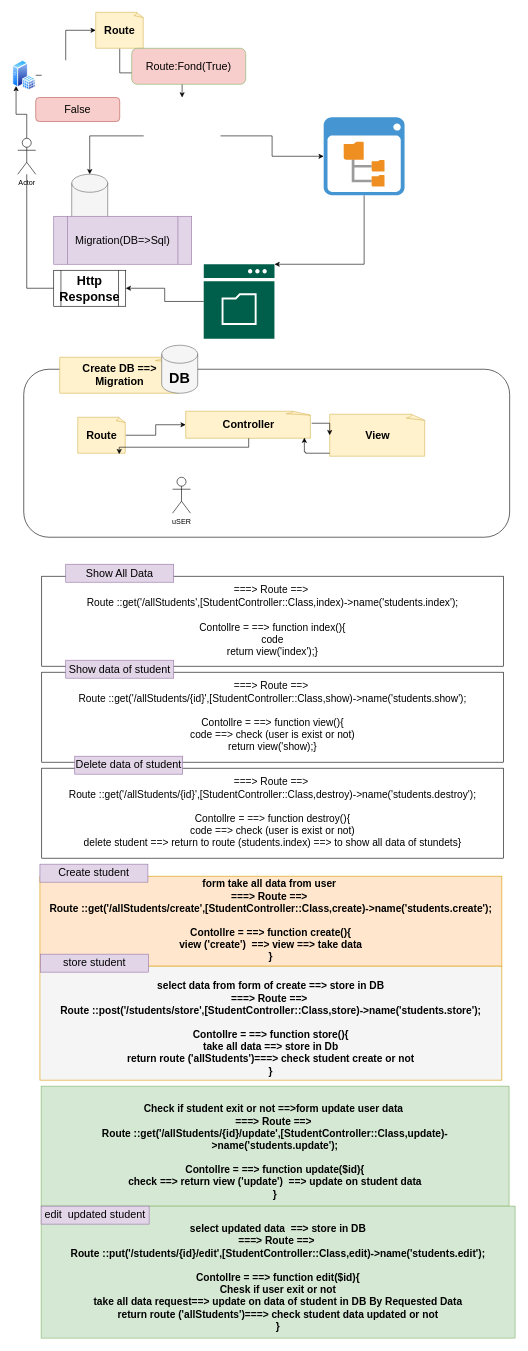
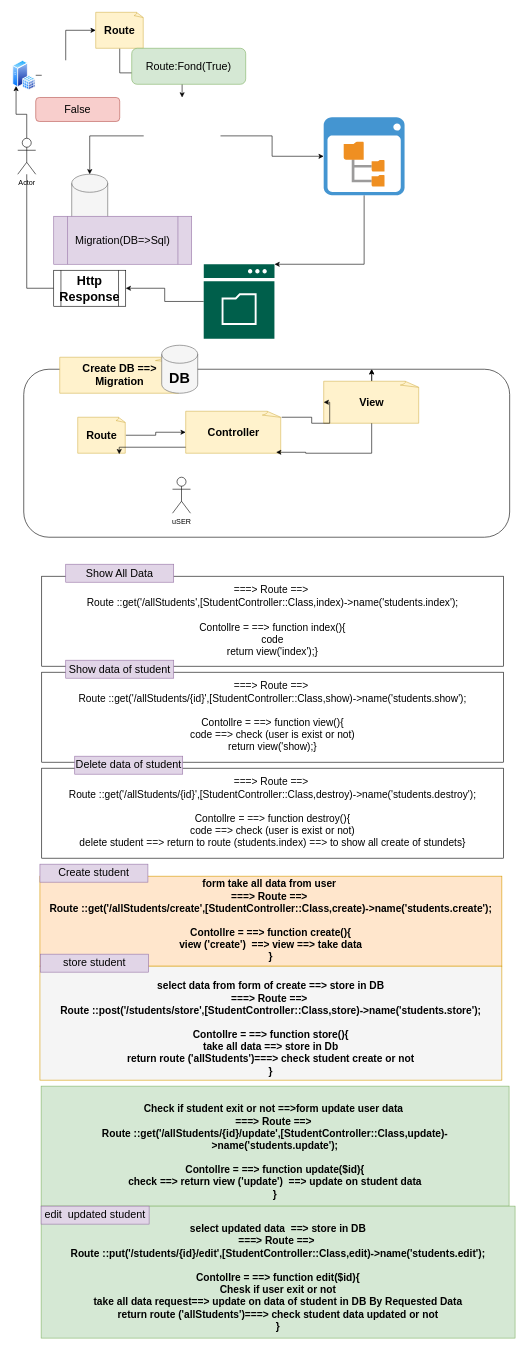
(189, 66) -> (189, 66)
(249, 425) -> (234, 432)
(378, 435) -> (372, 402)
(273, 813) -> (273, 813)
